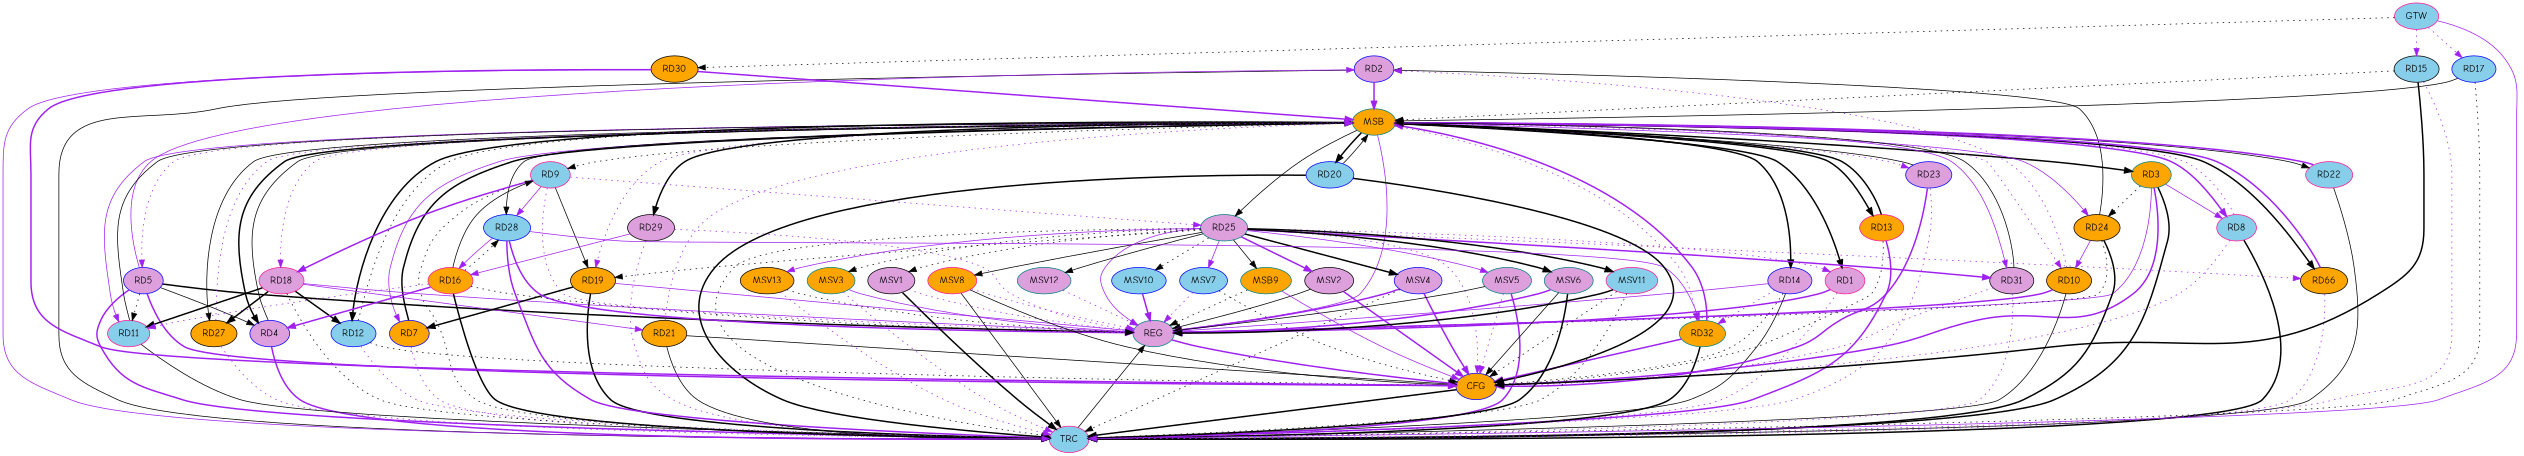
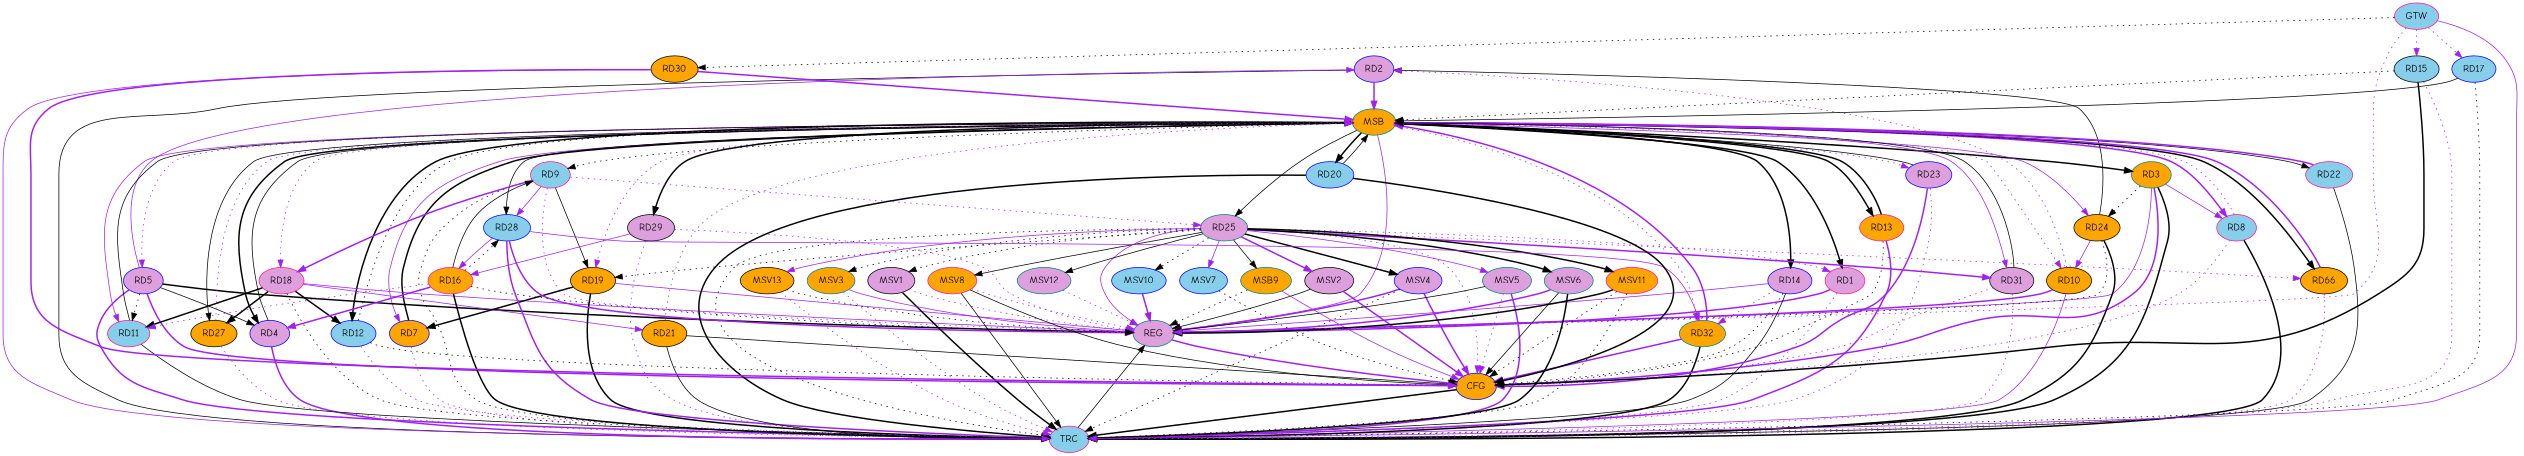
(1632, 281) -> (1632, 281)
(1181, 305) -> (1982, 311)
(1612, 426) -> (1612, 426)
